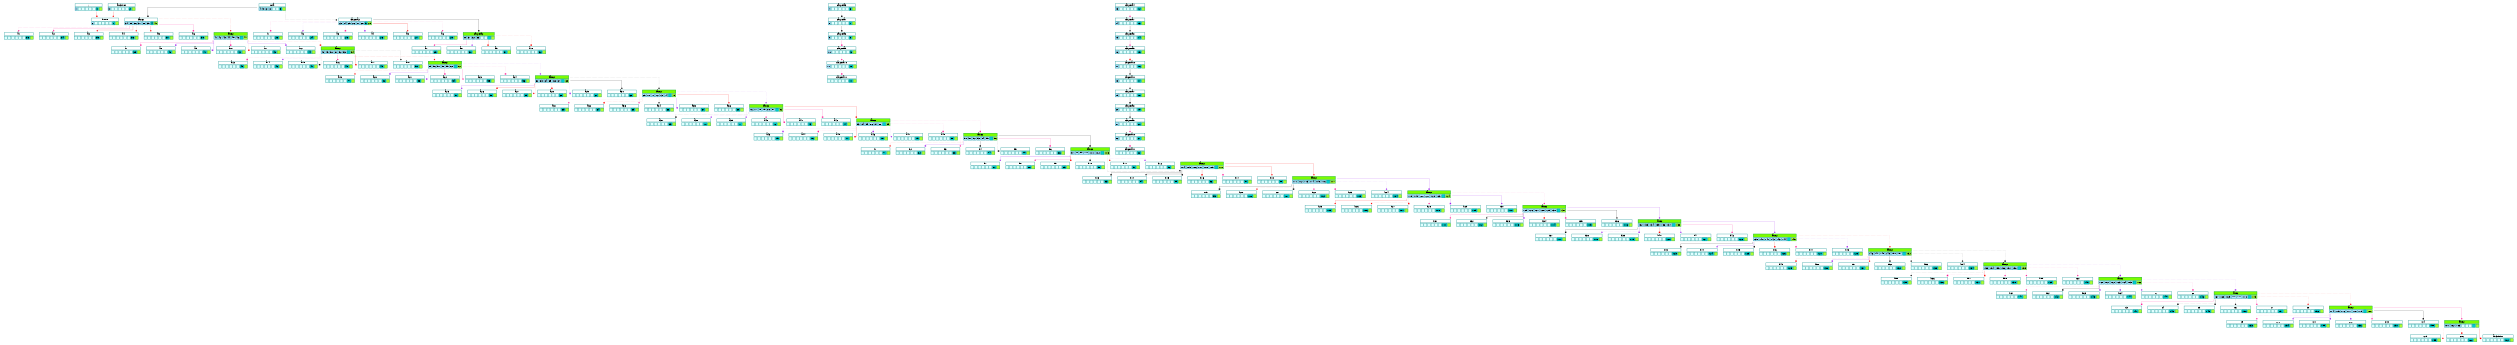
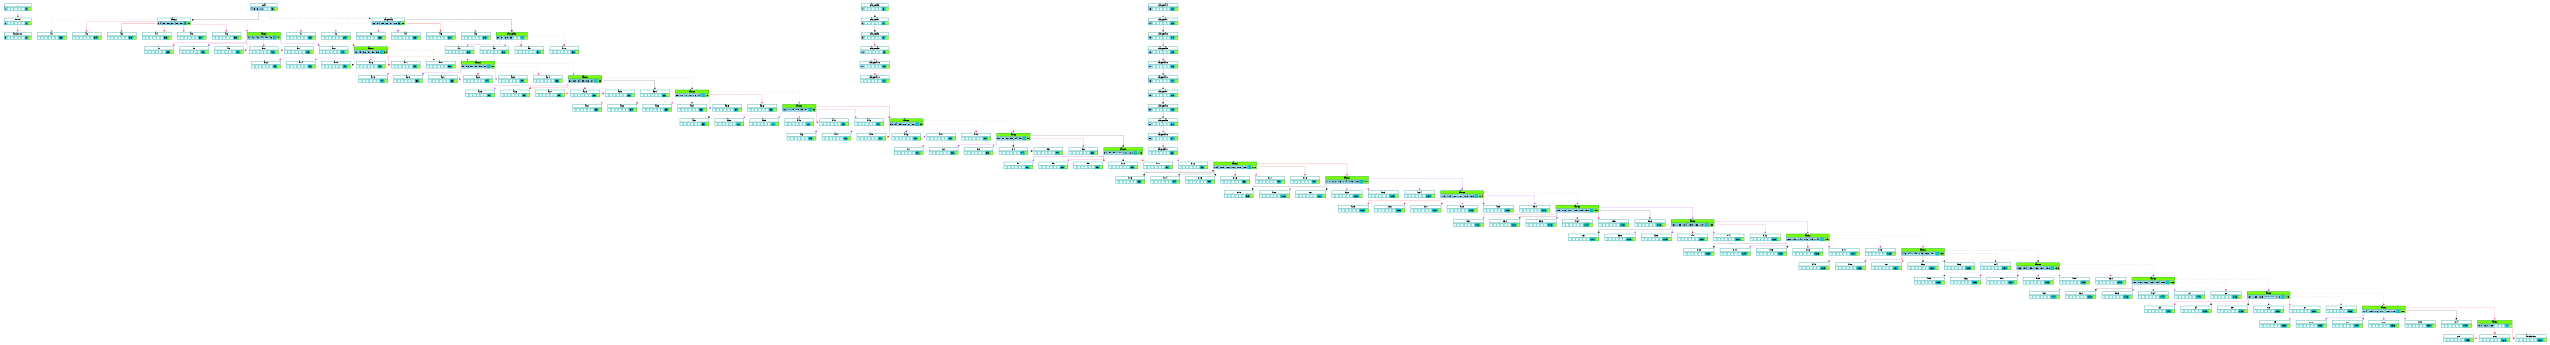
(113, 14) -> (18, 28)
